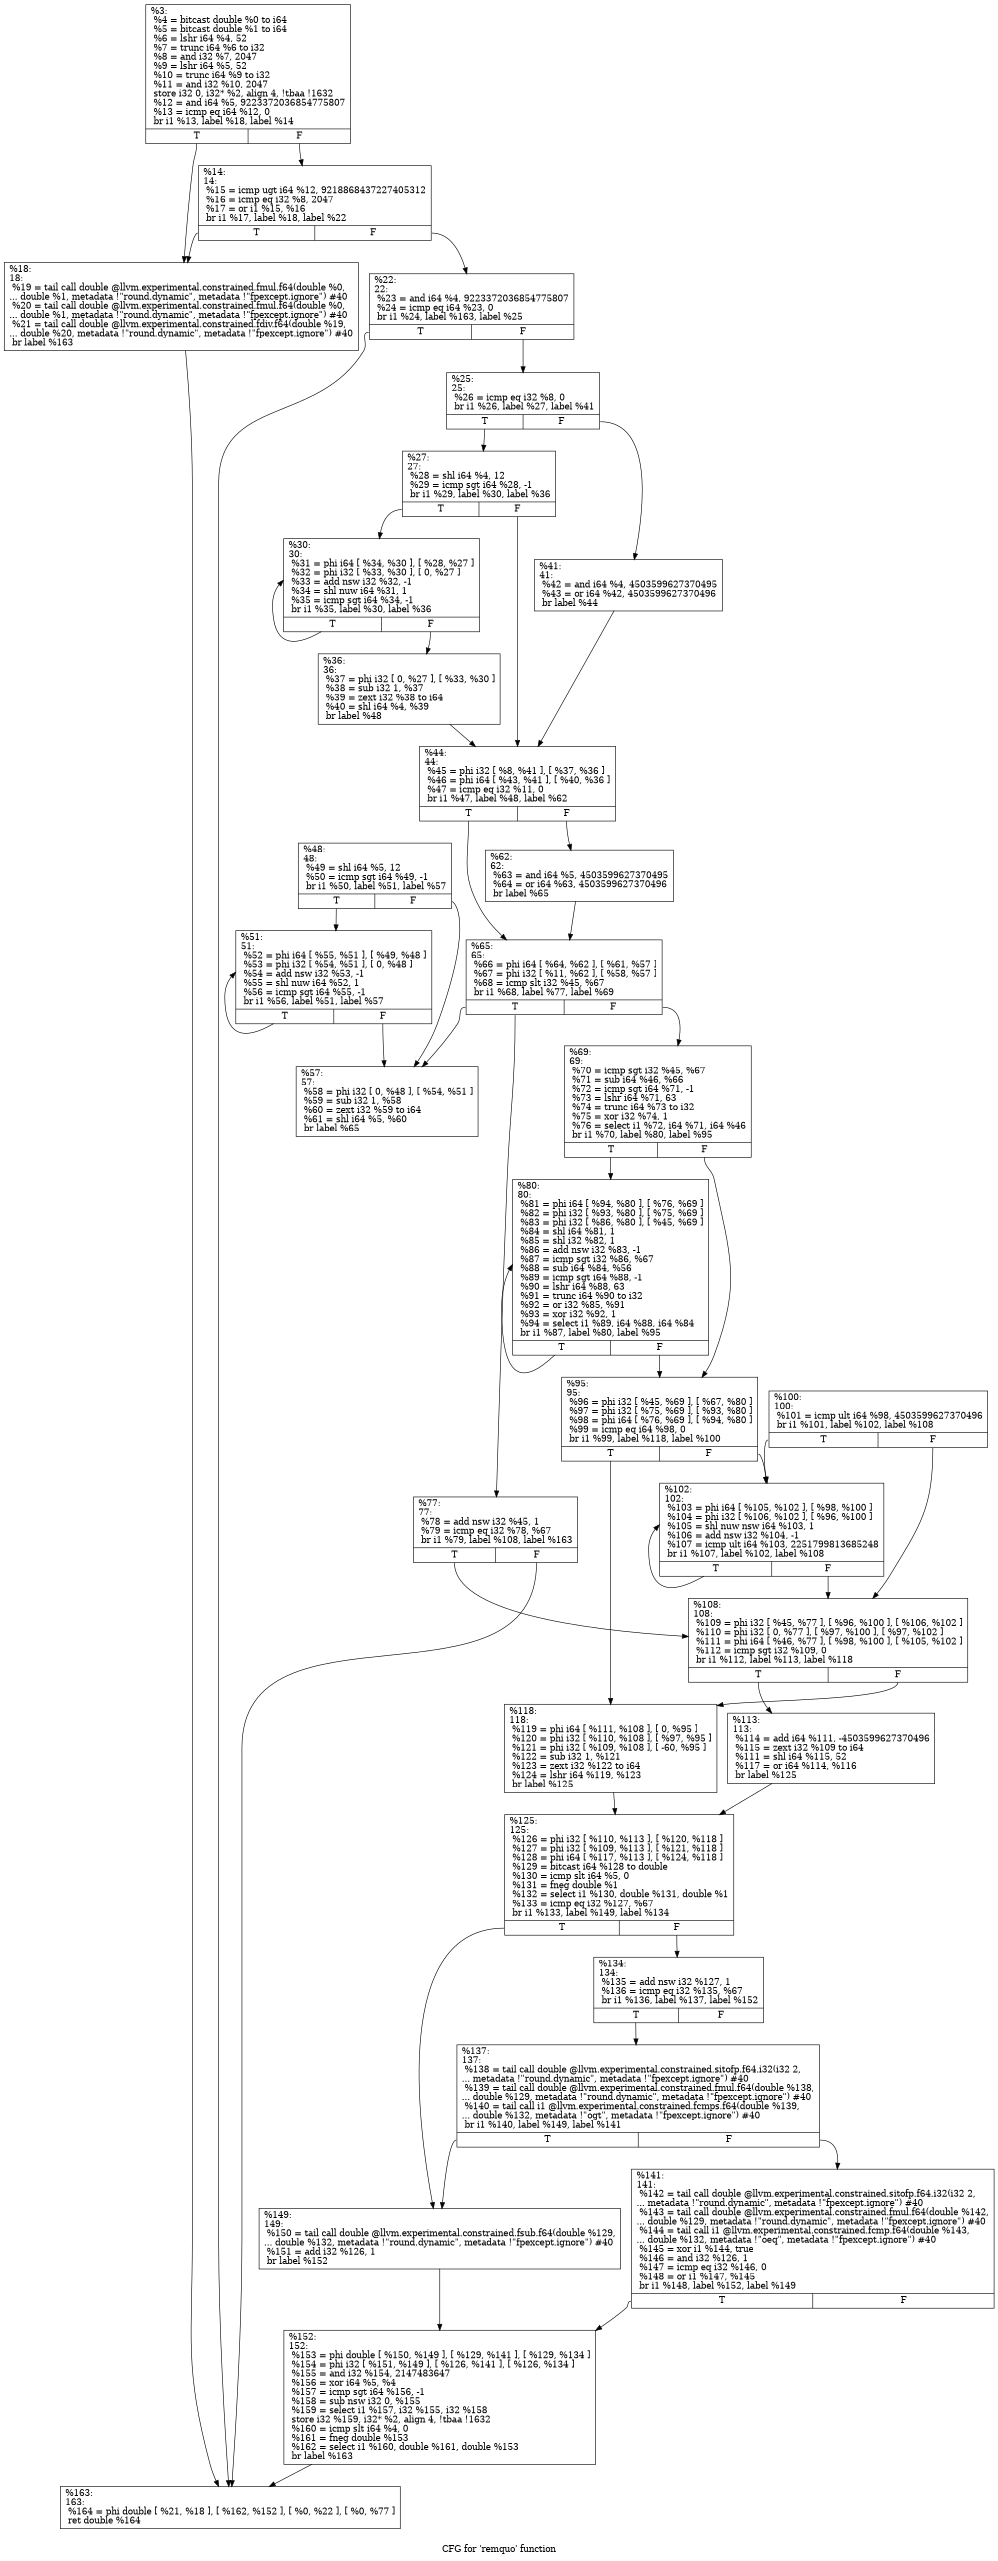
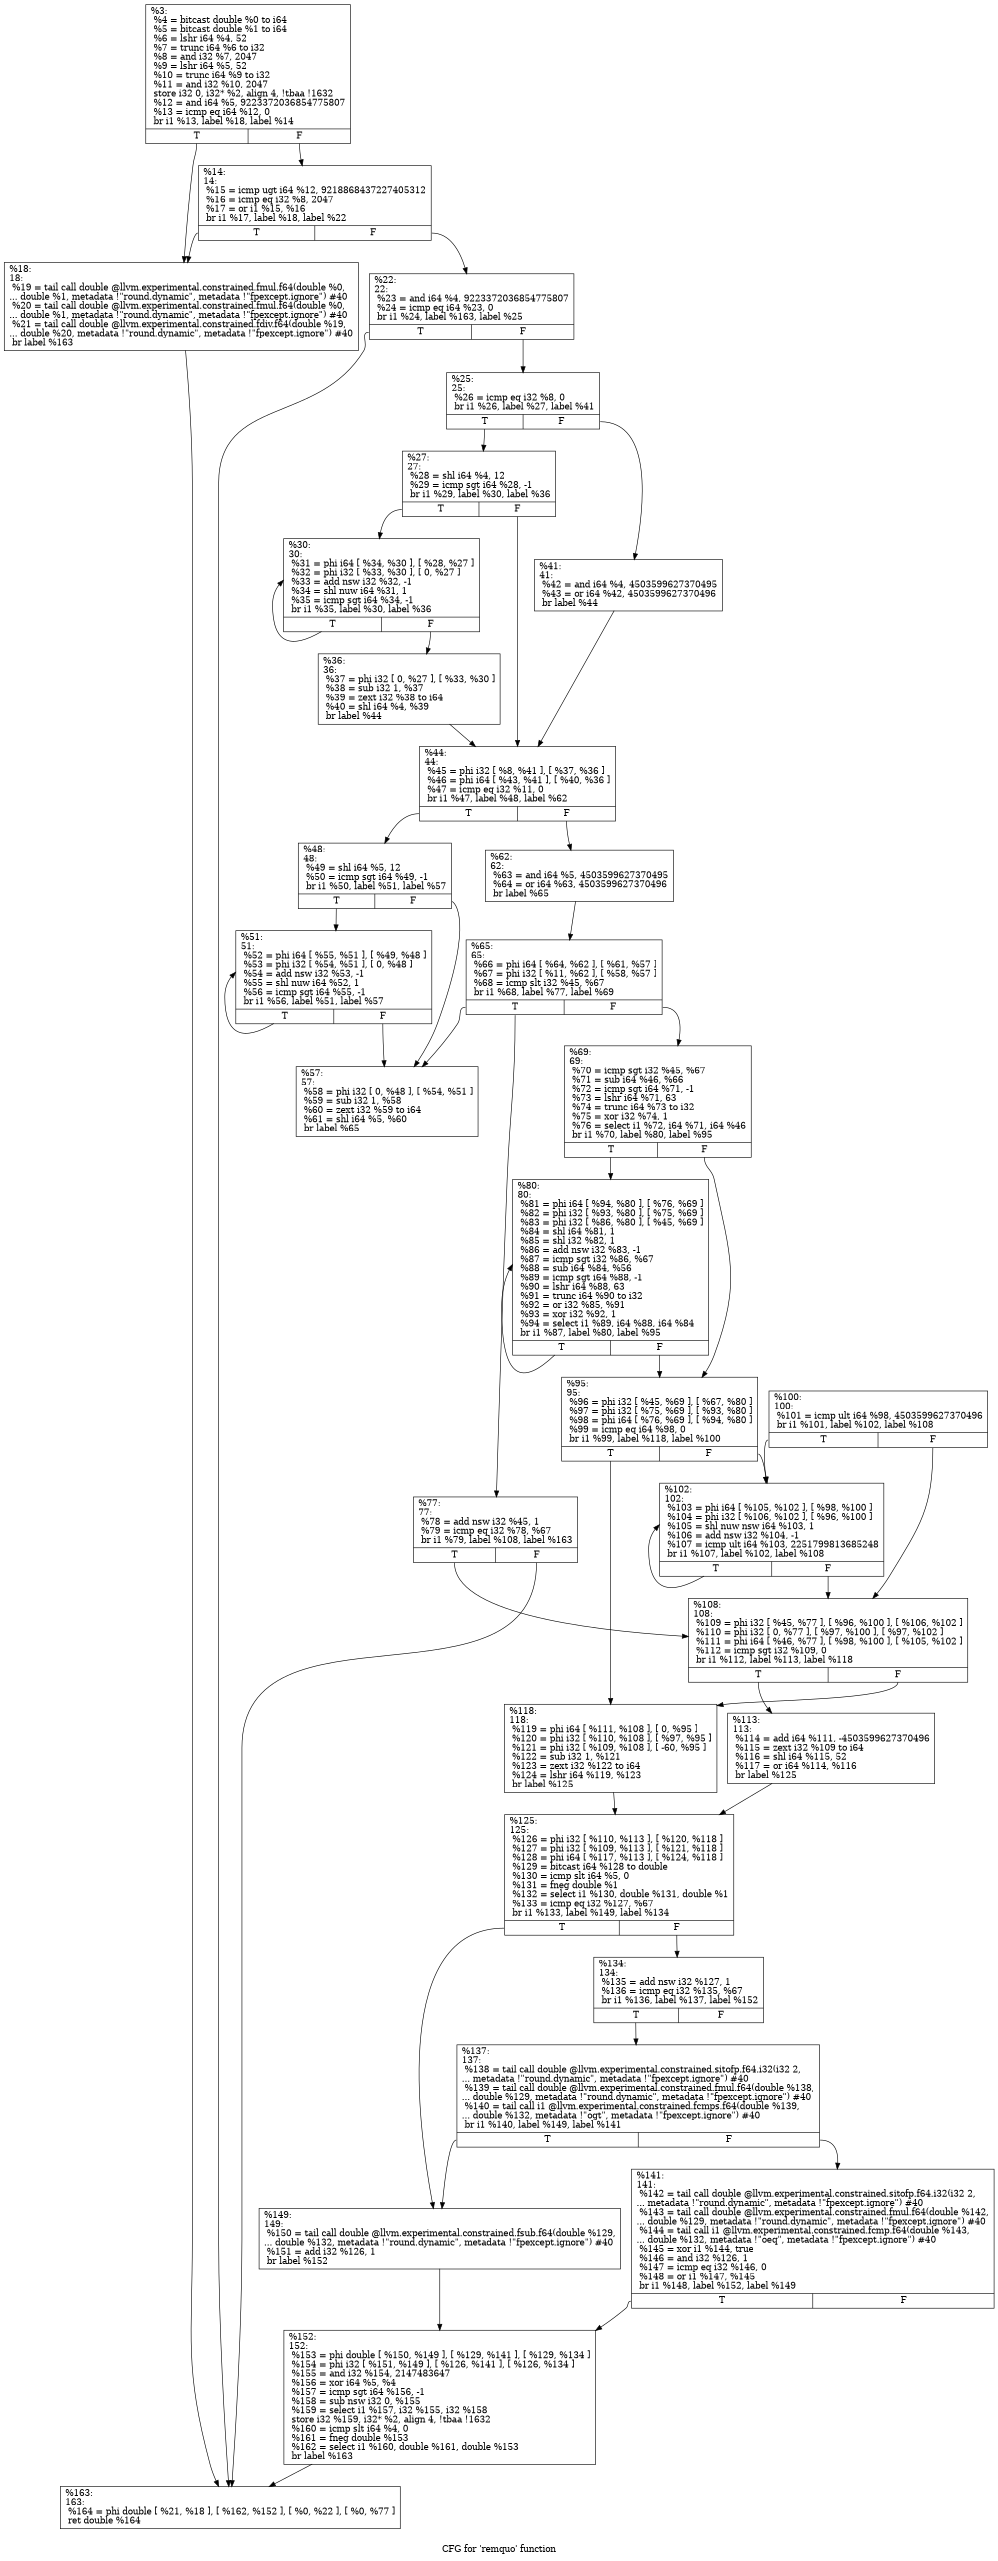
(352, 716) -> (352, 716)
(470, 883) -> (400, 821)
(790, 1757) -> (790, 1757)
